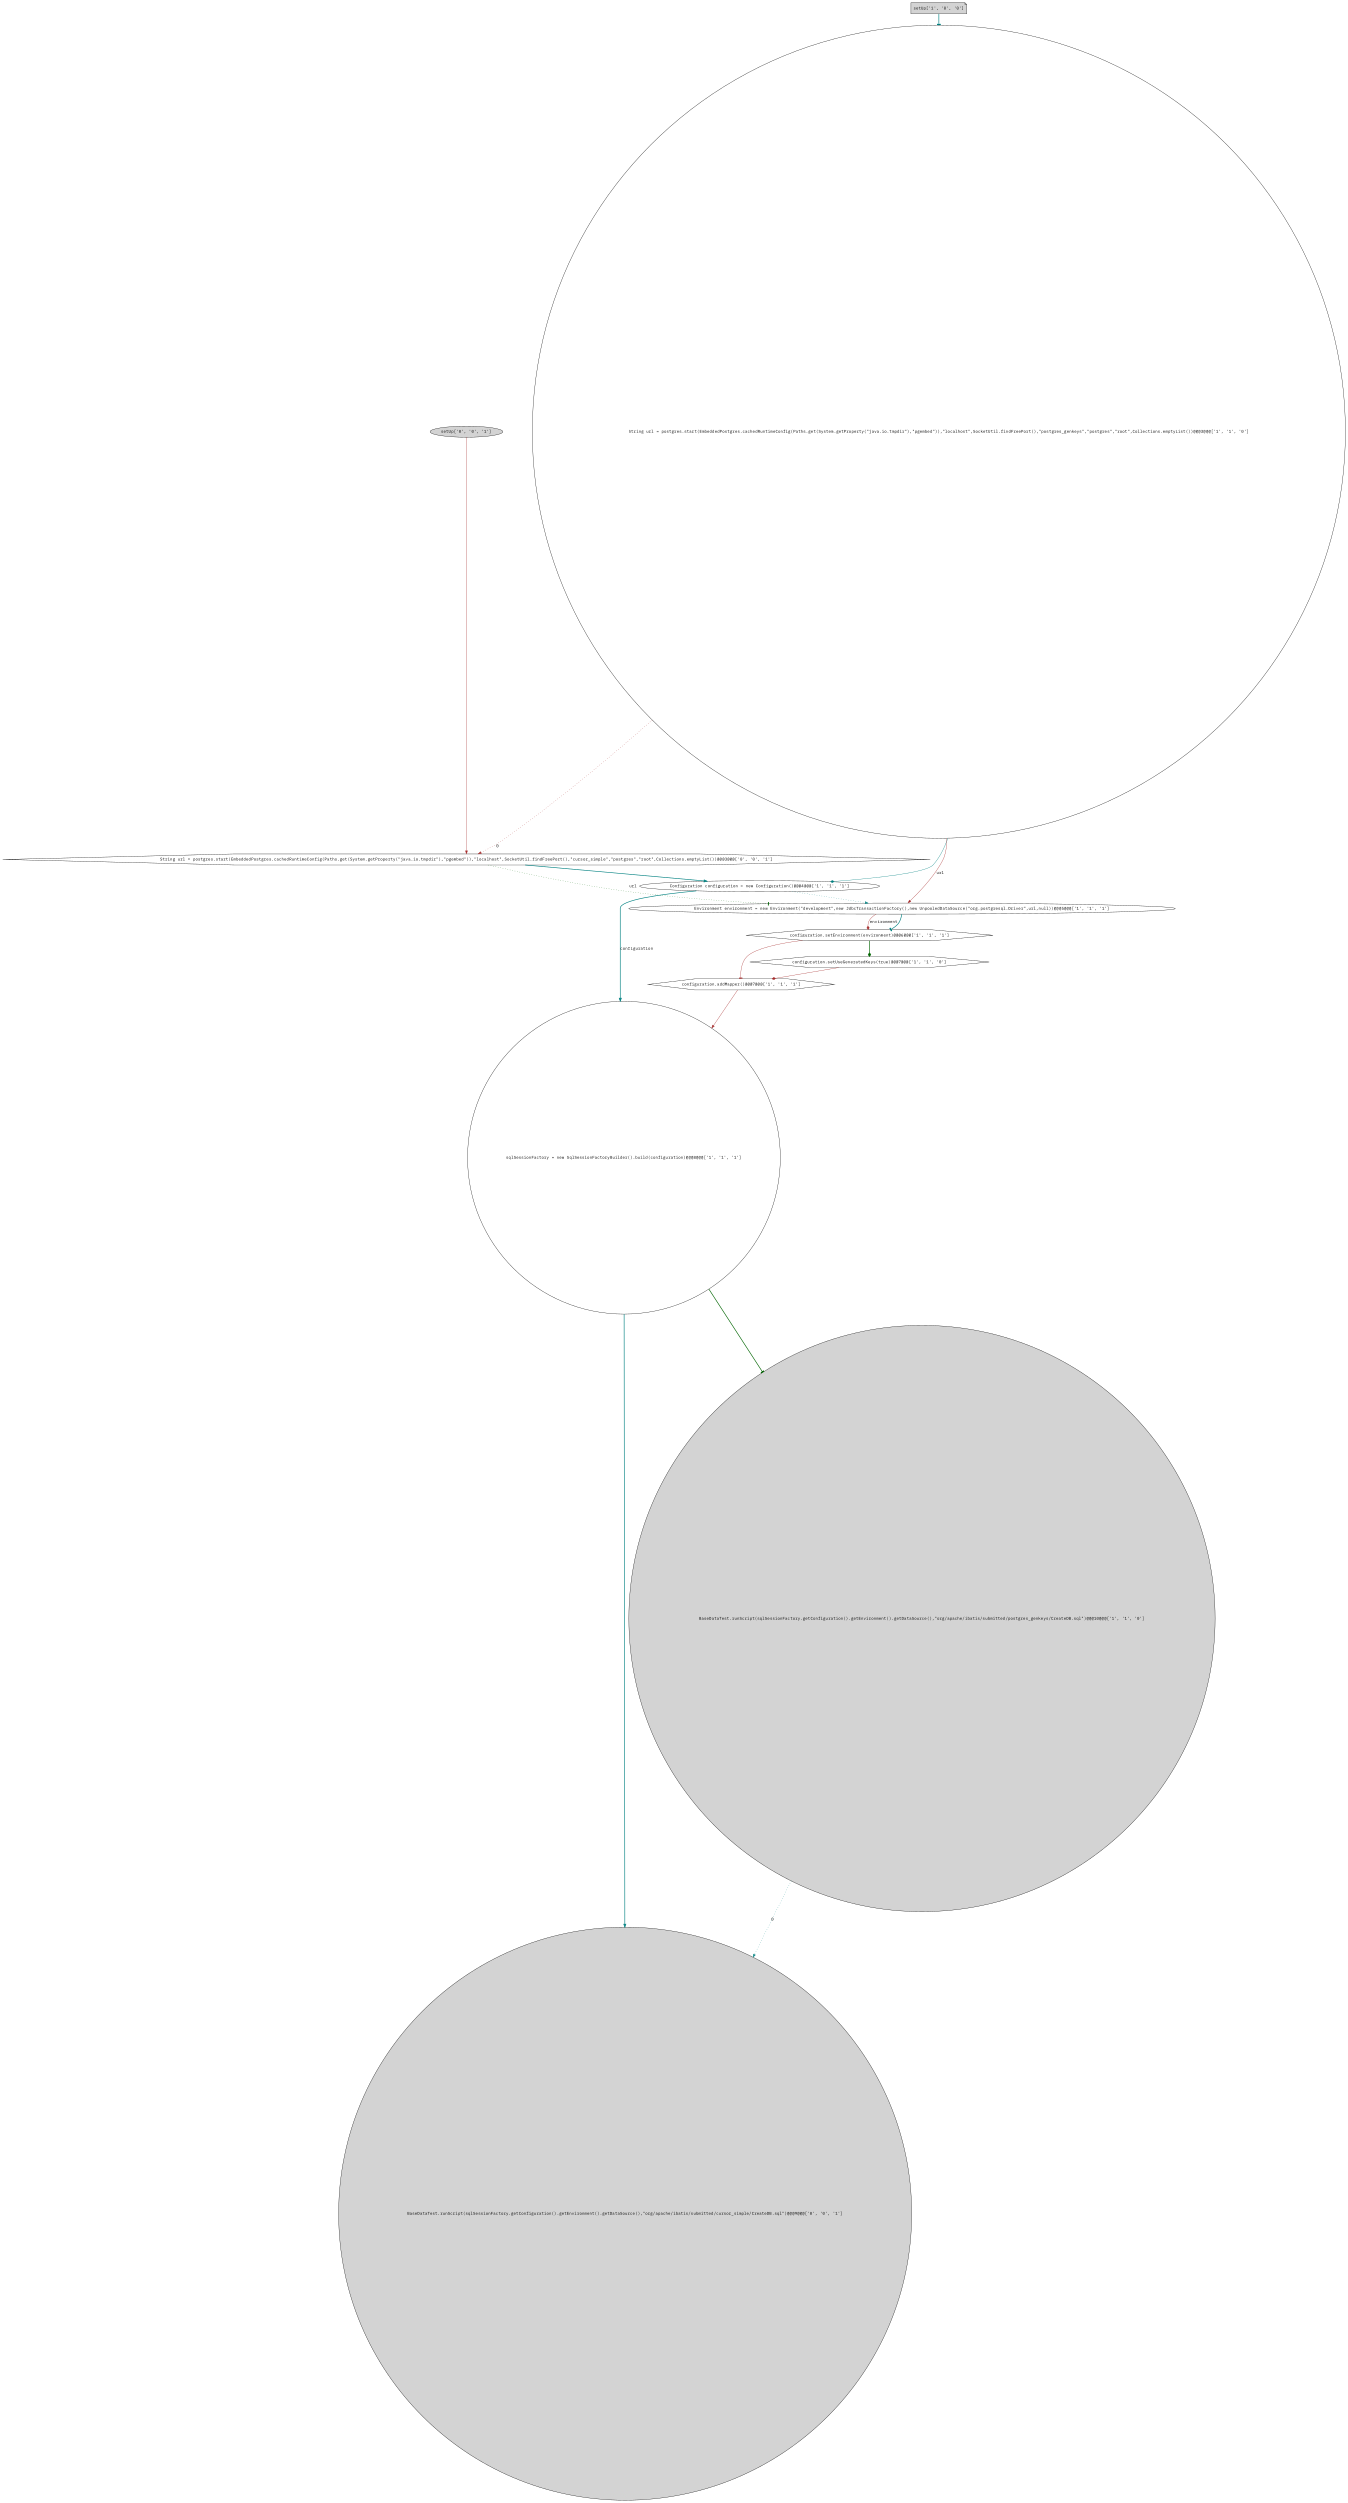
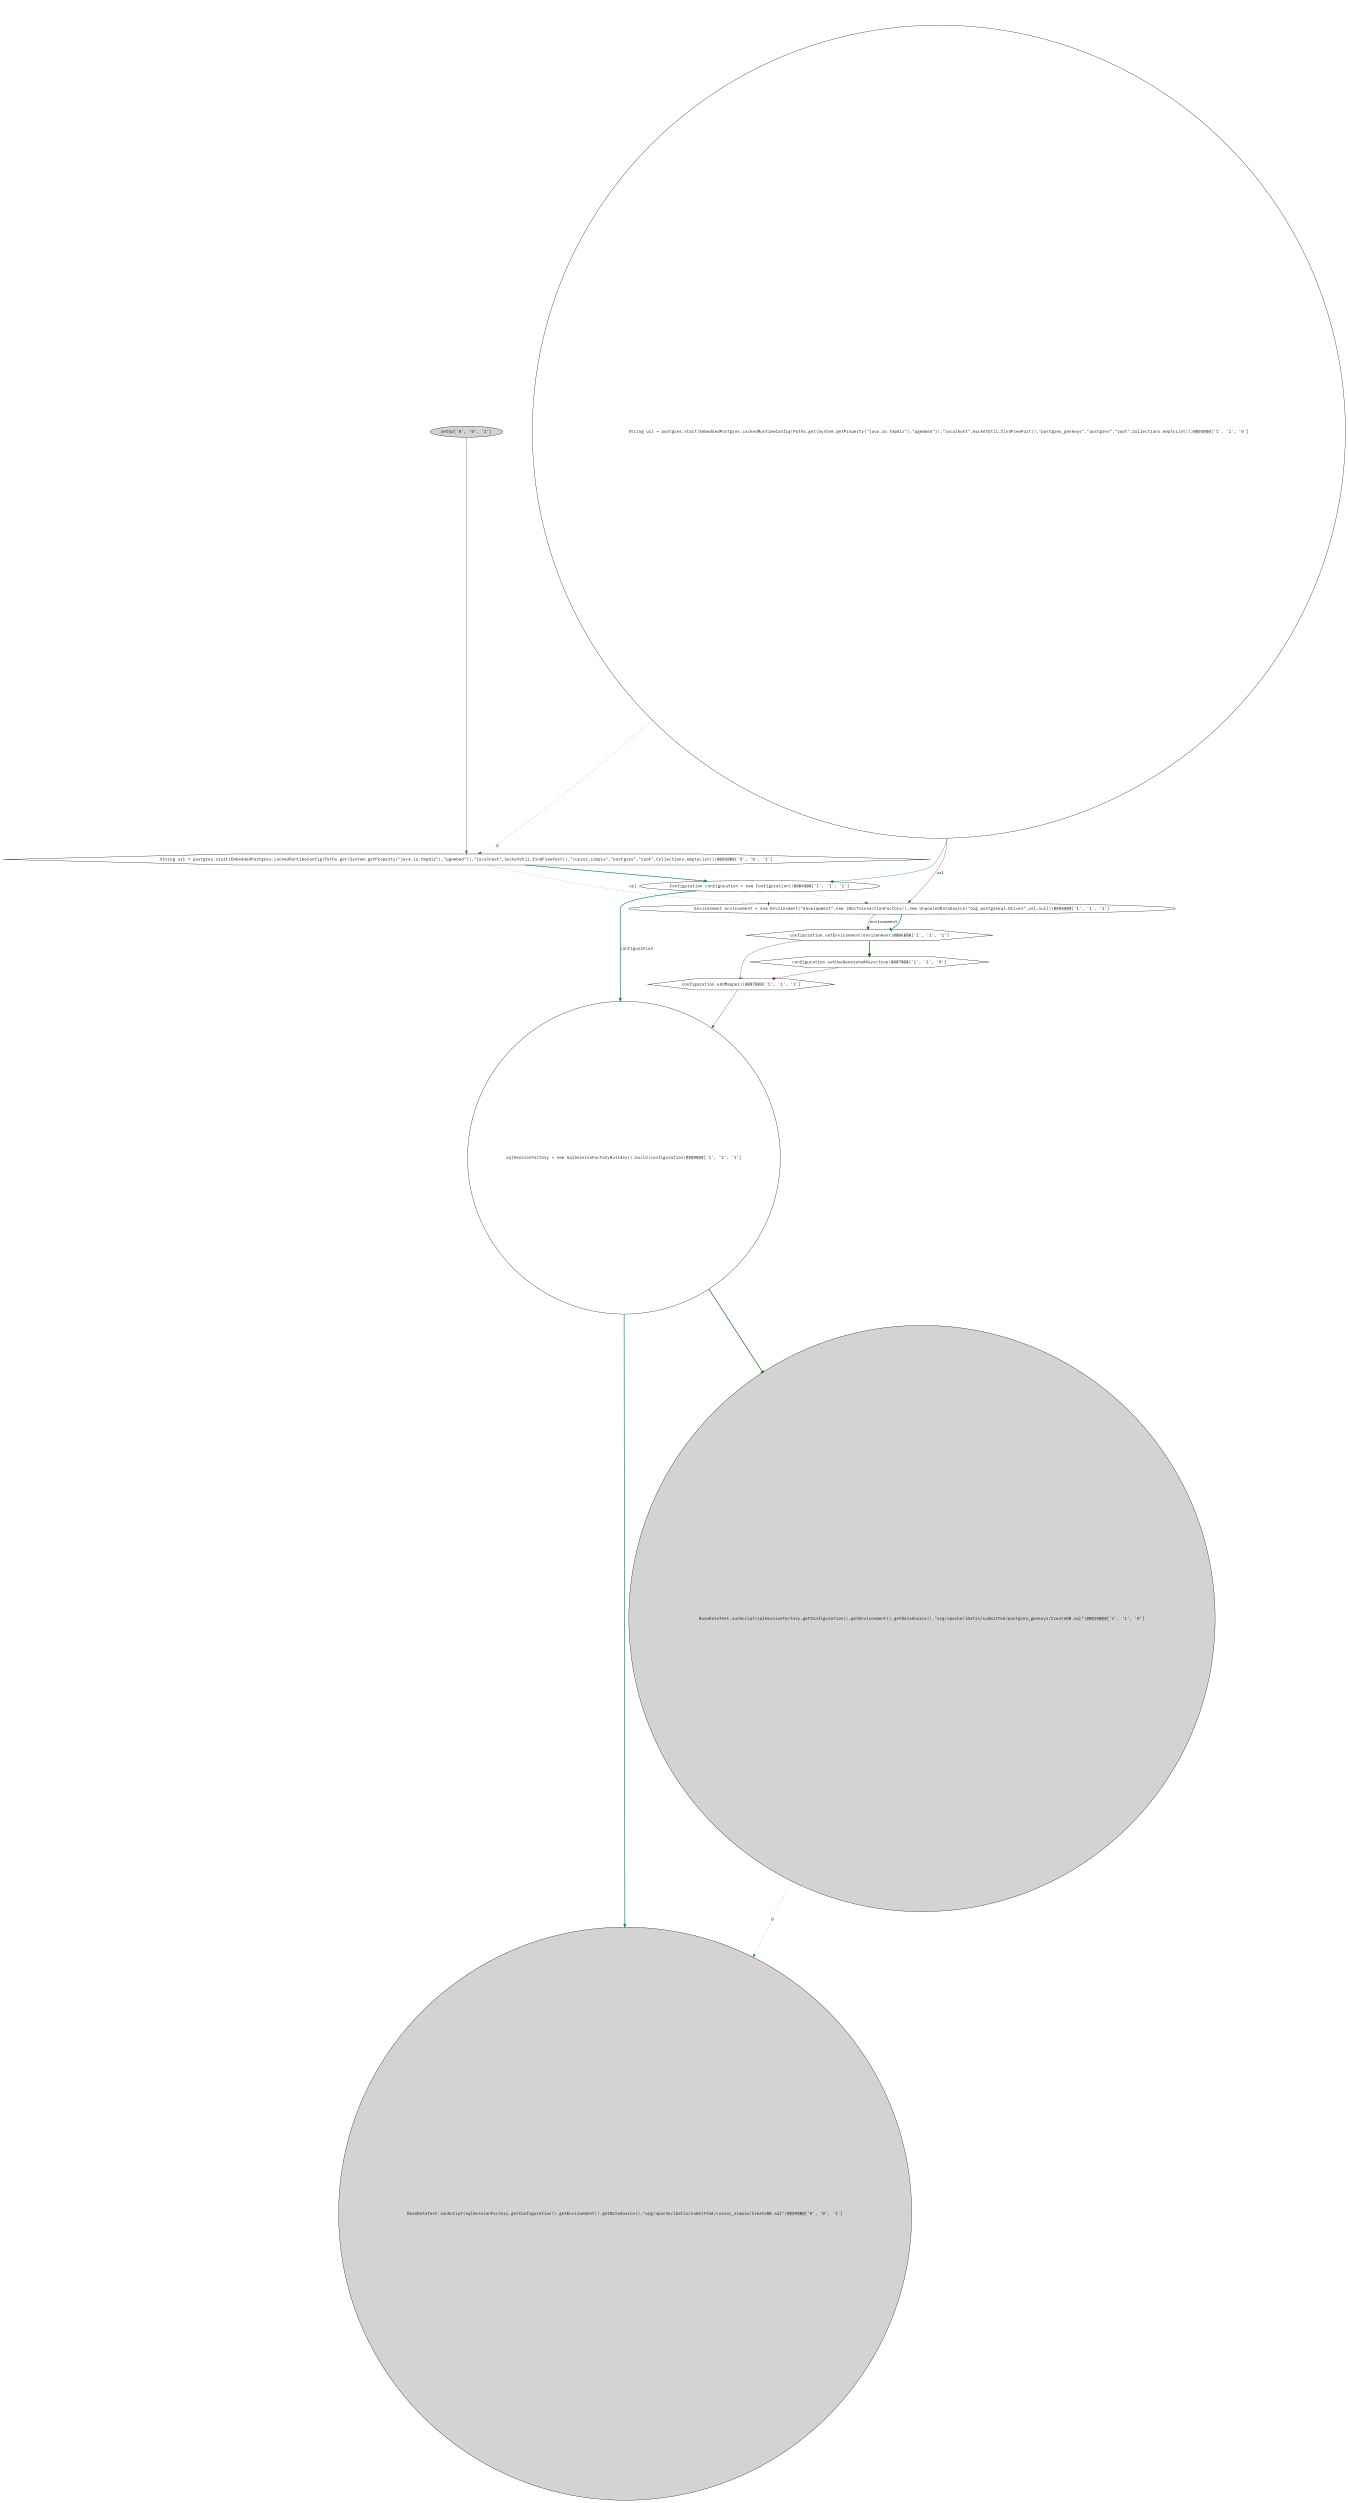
(939, 8) -> none
